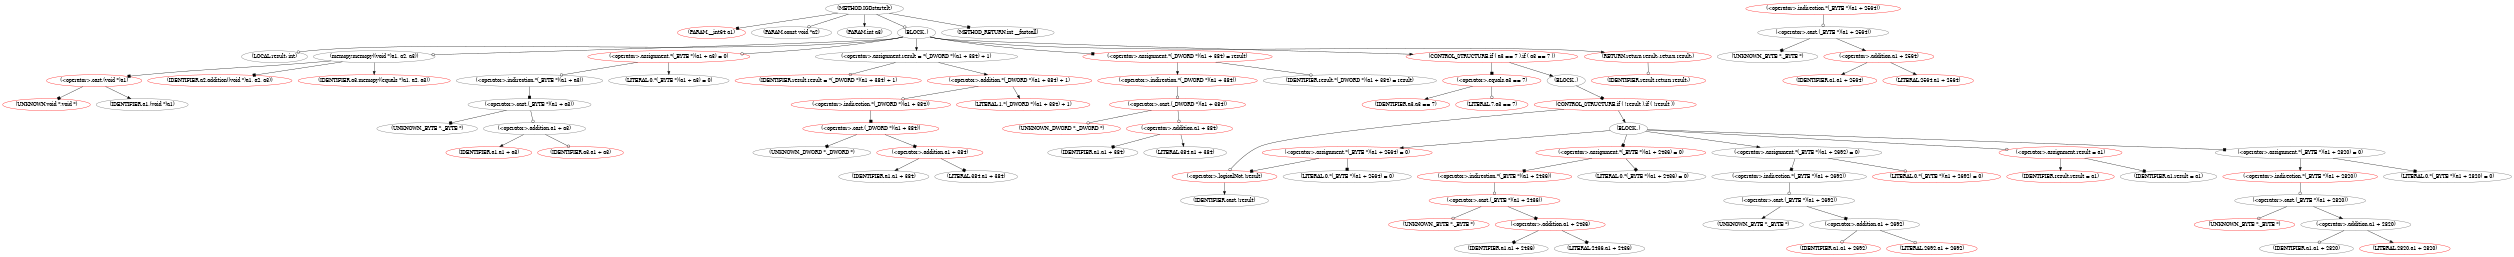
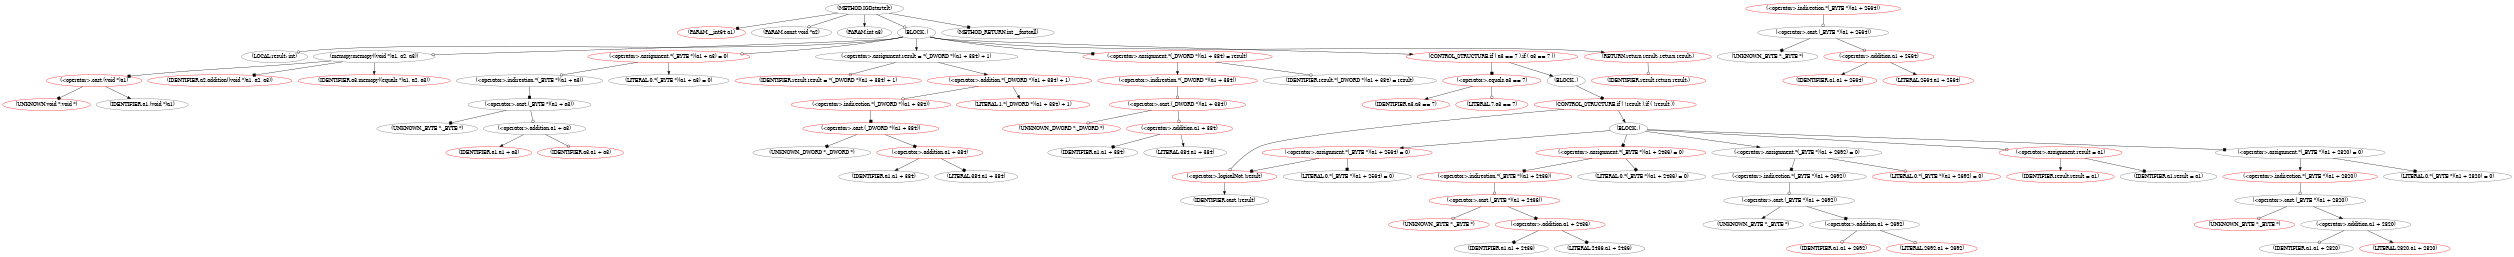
(1850, 44) -> (1850, 44)
